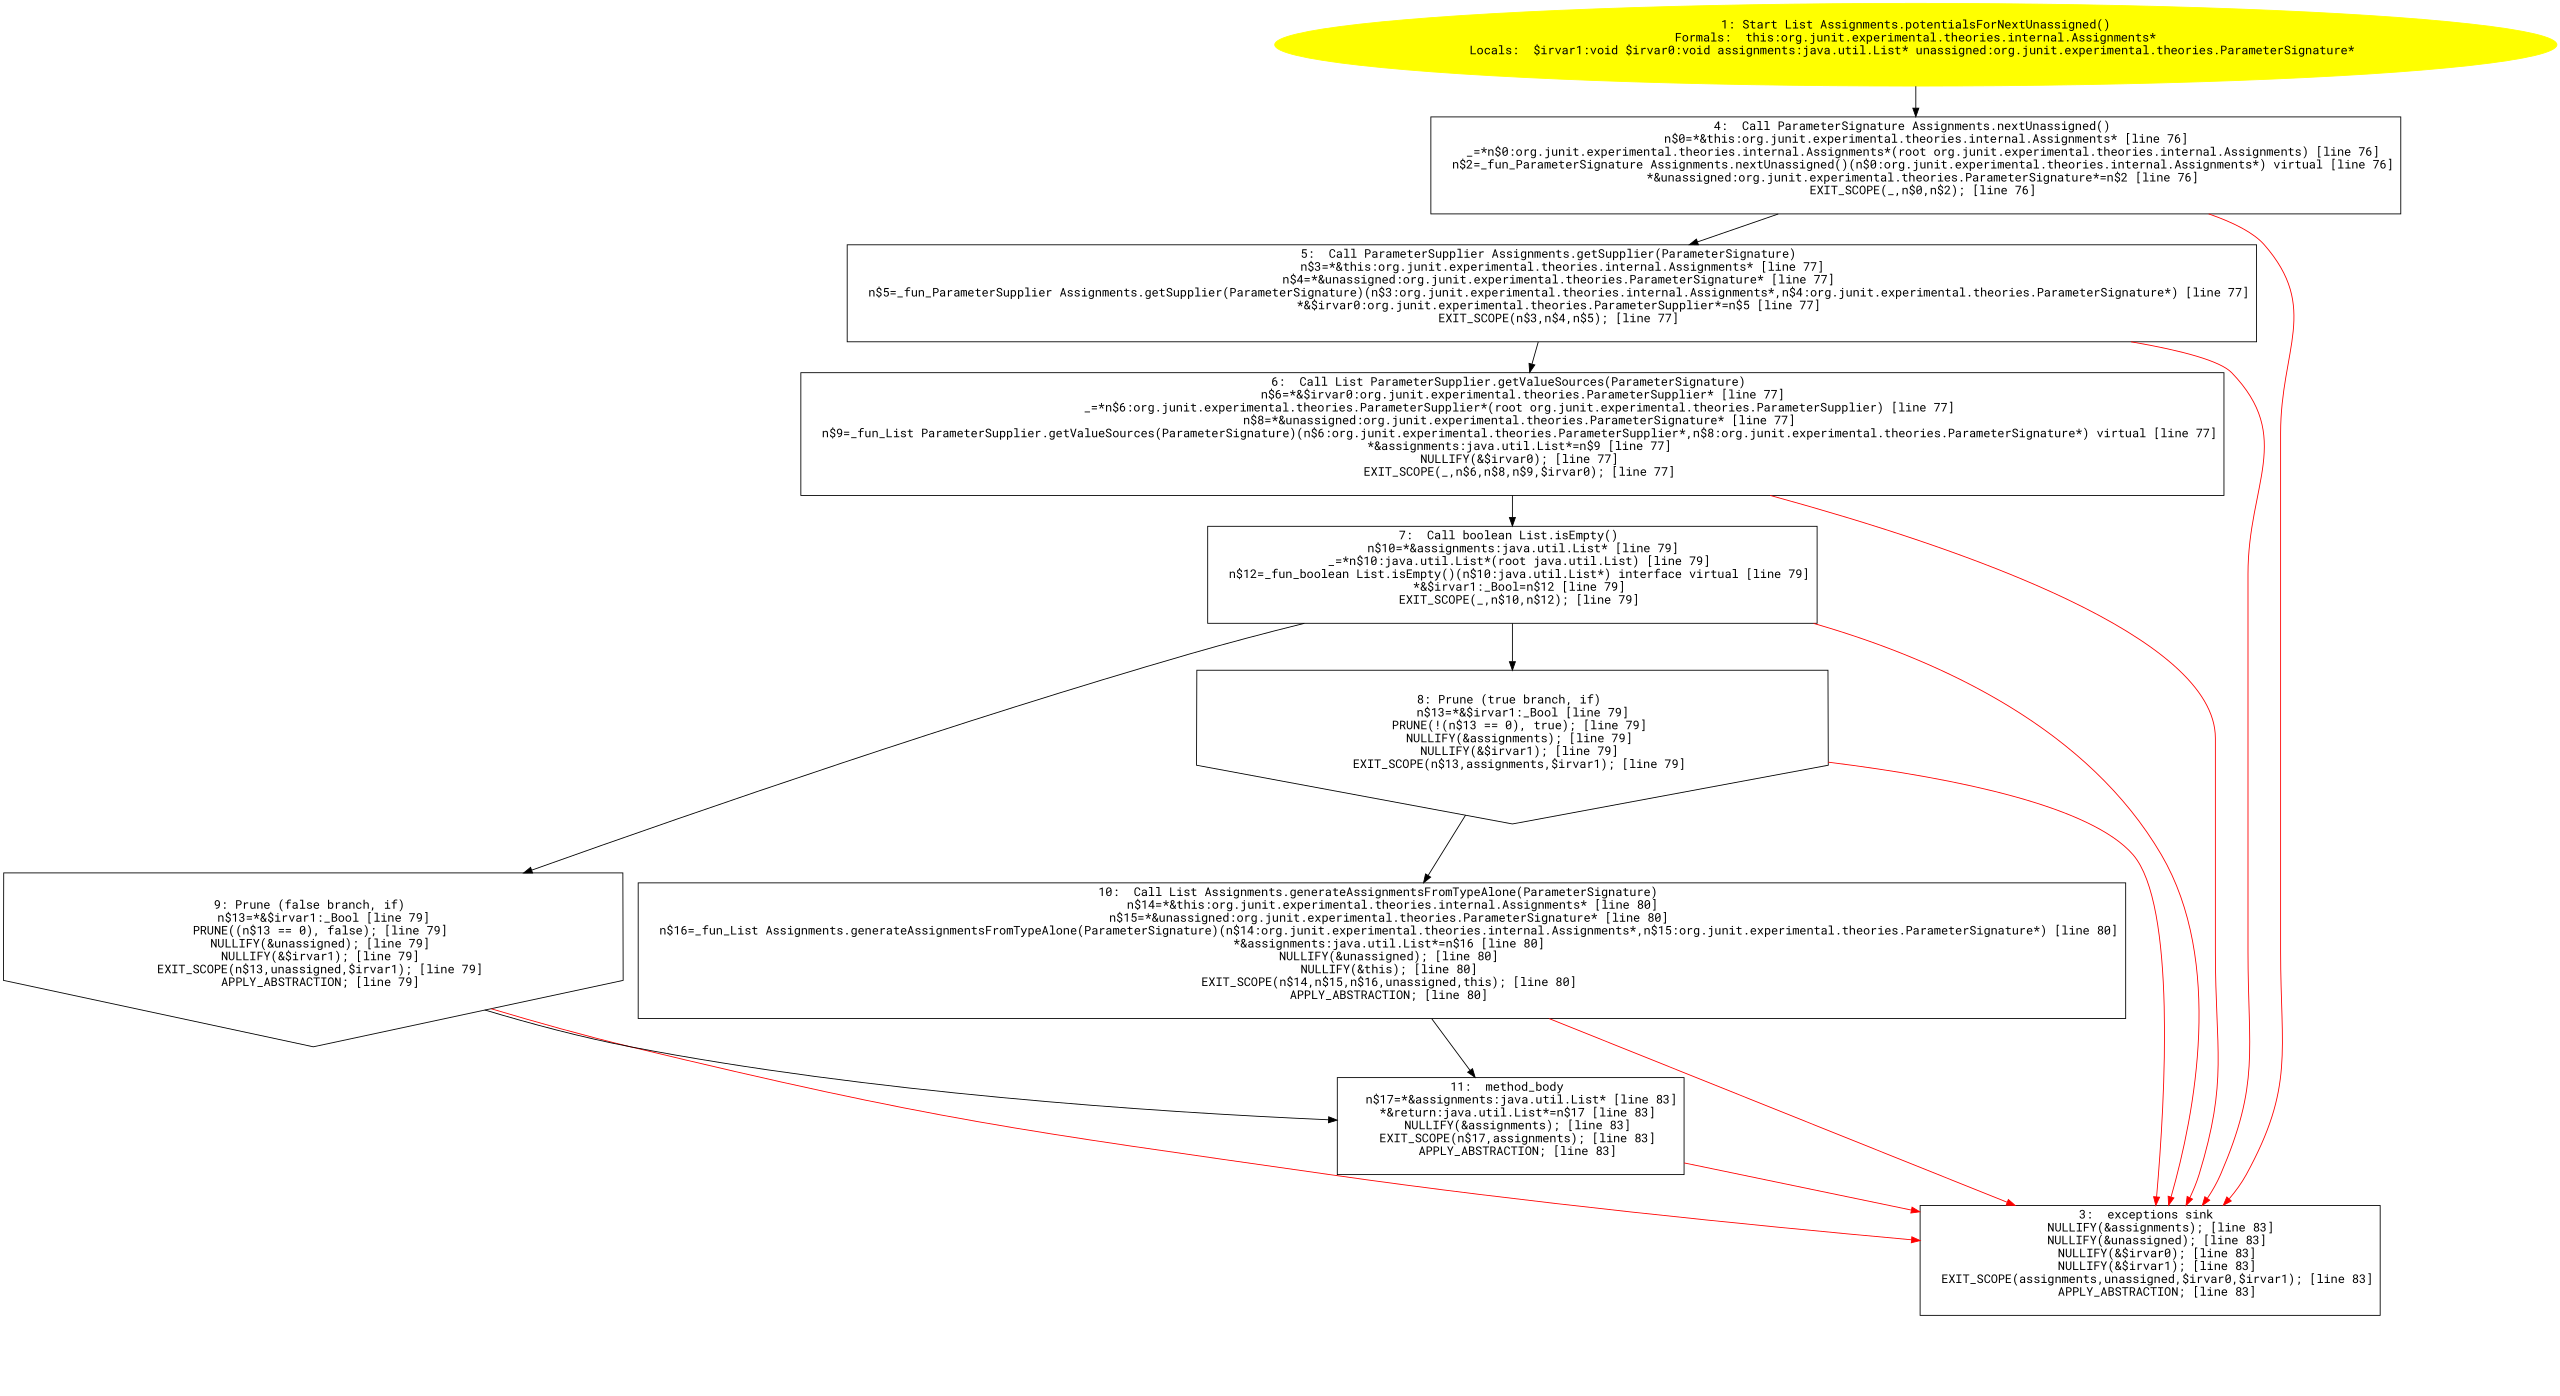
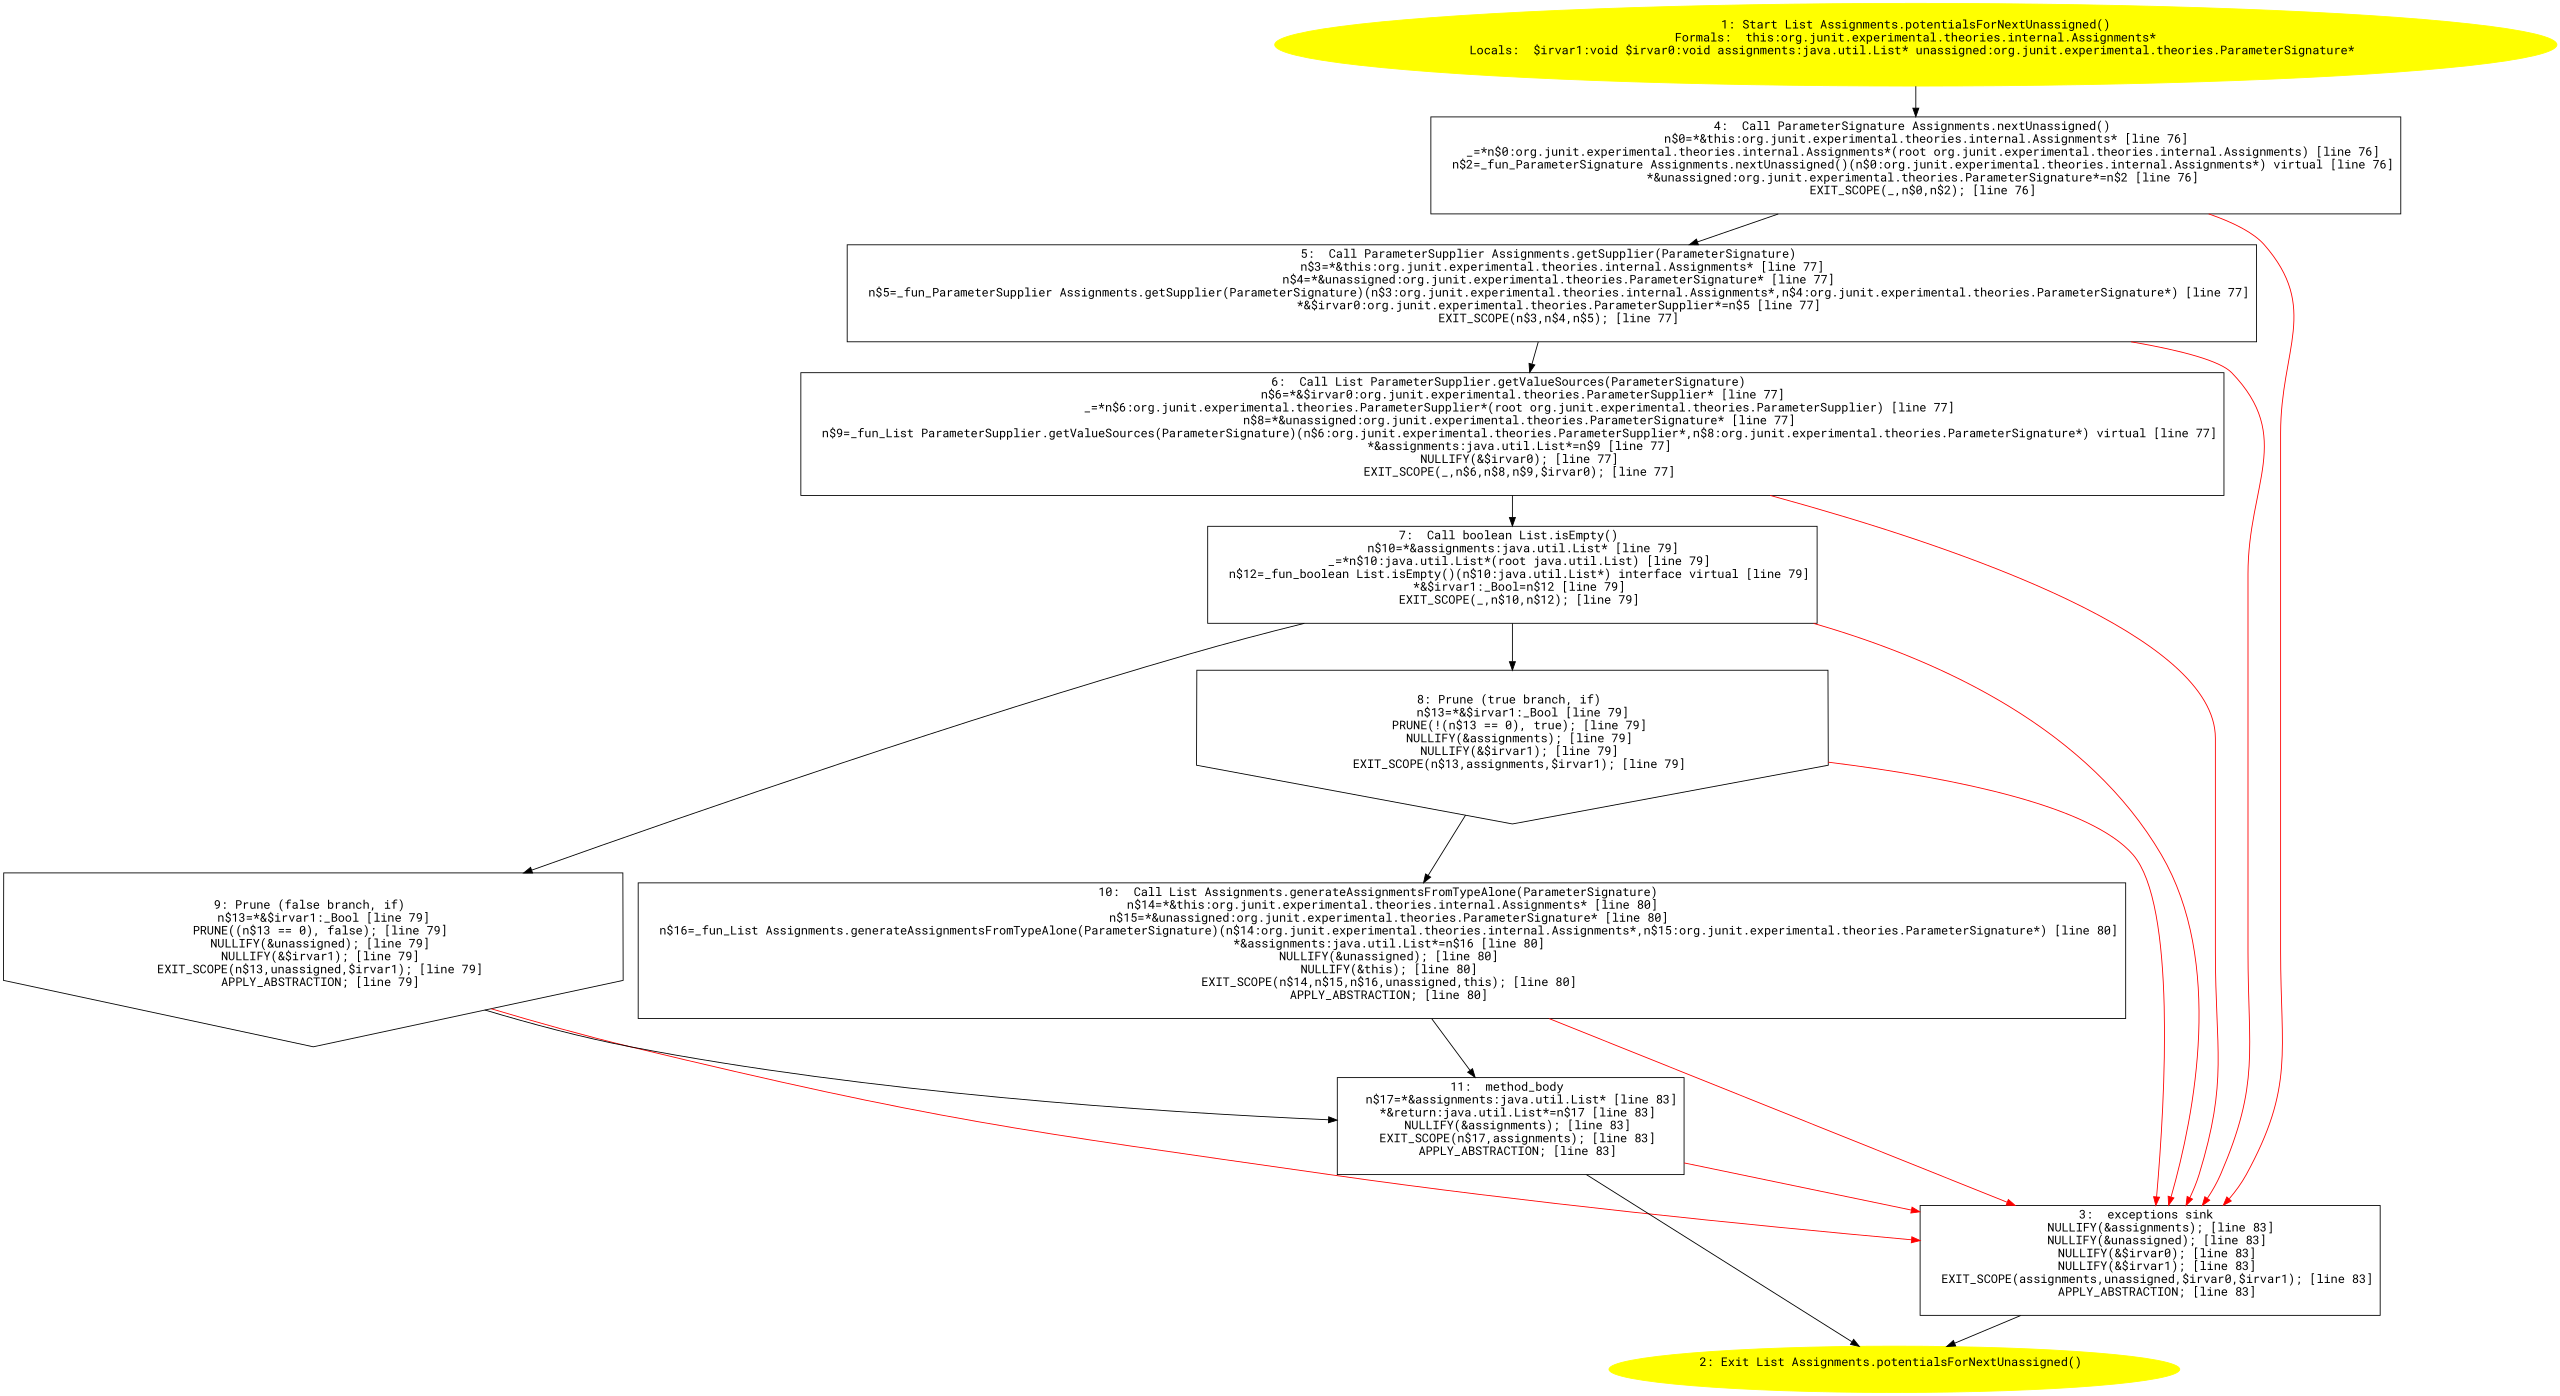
none -> (1894, 1369)
